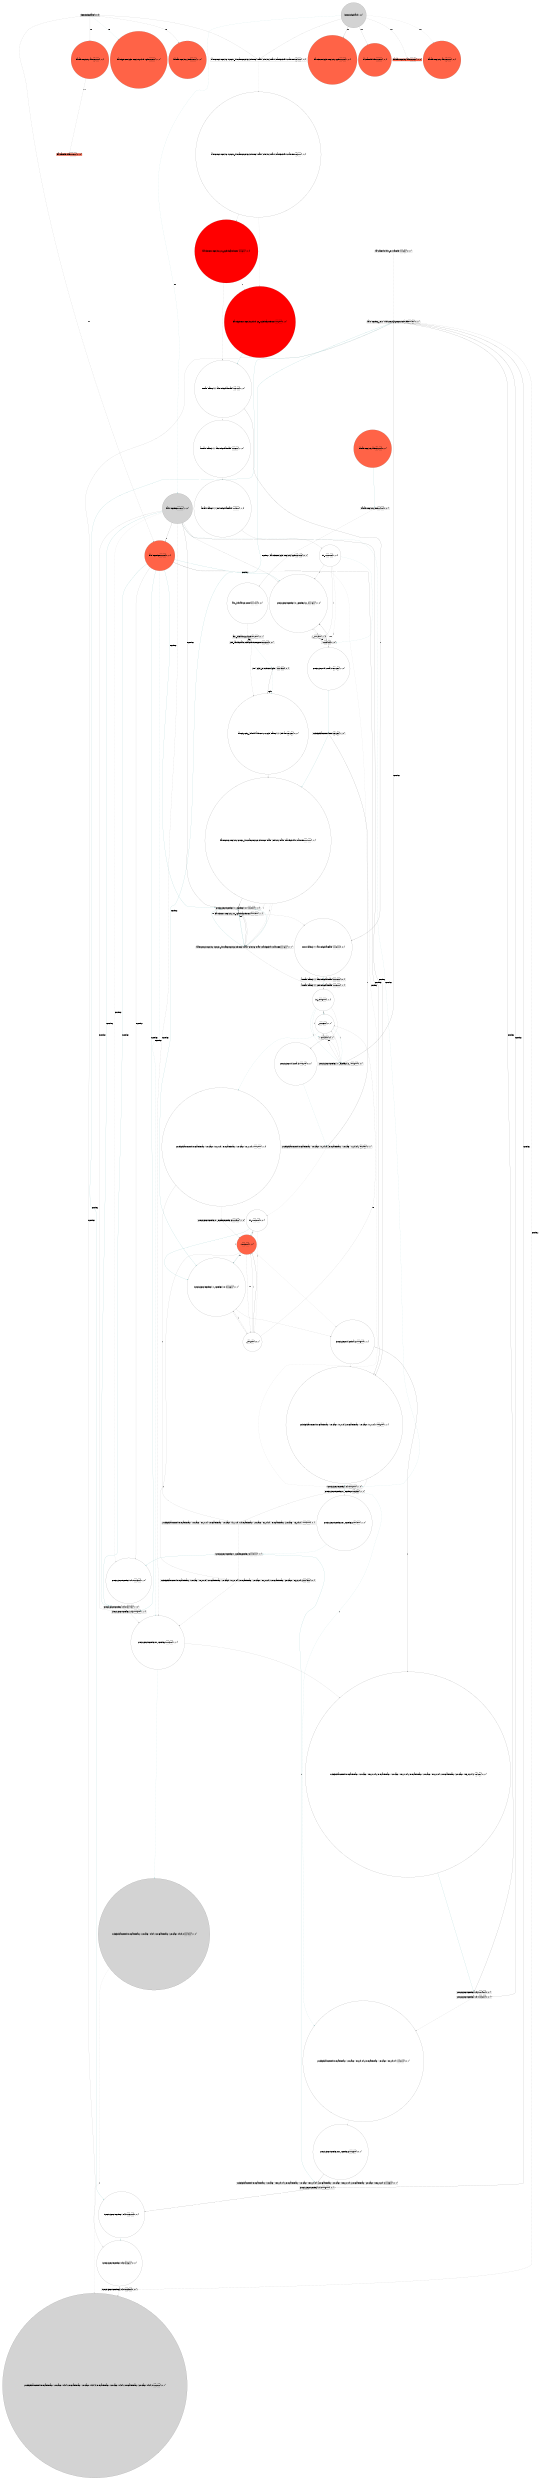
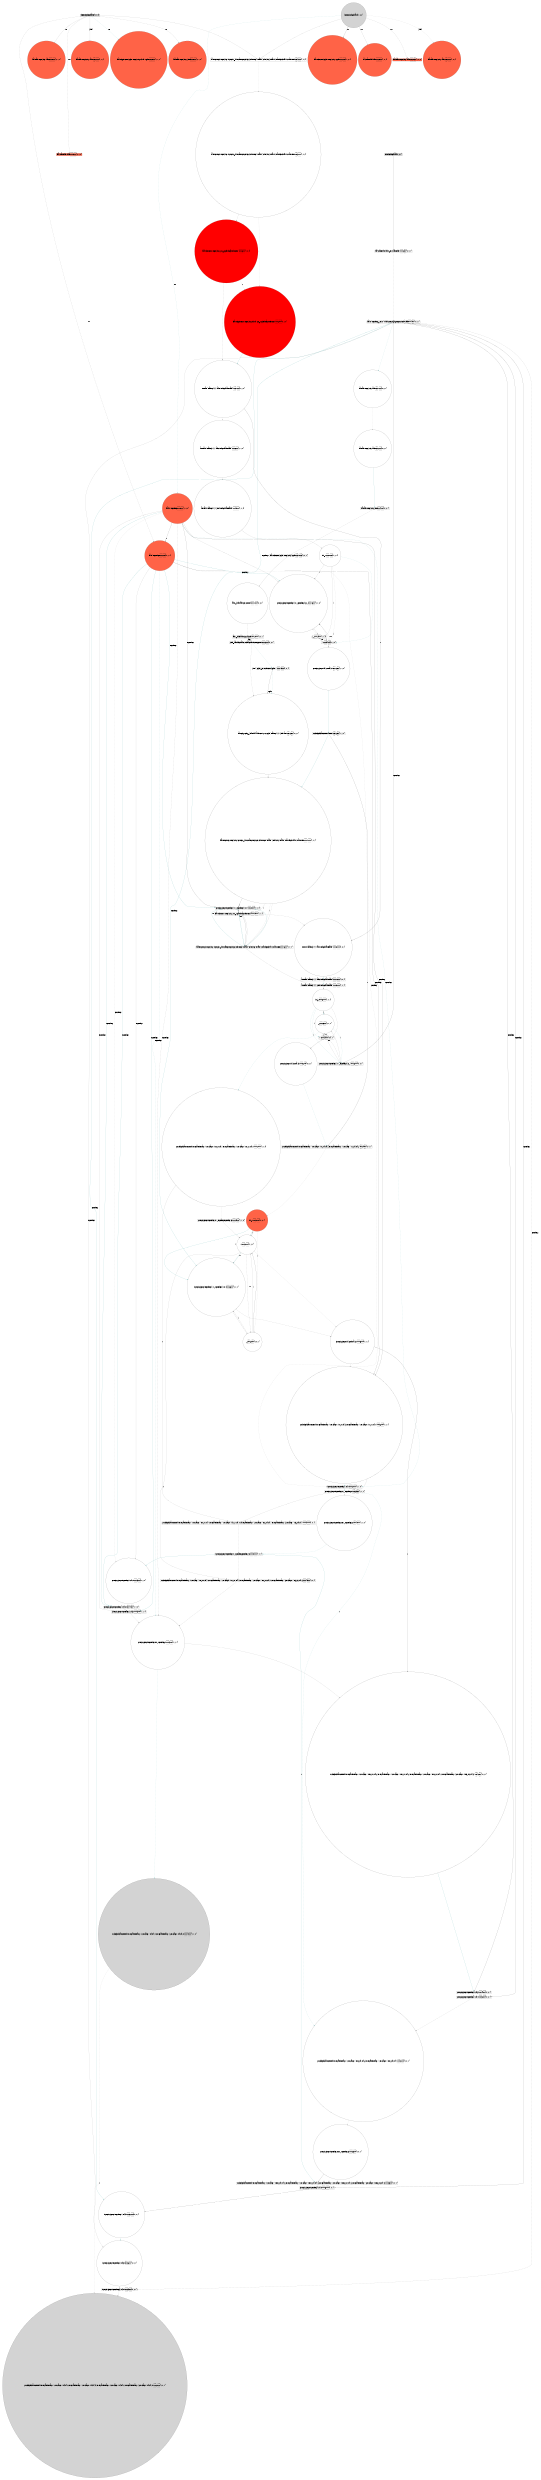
(91, 30) -> (91, 30)
(420, 30) -> (420, 30)
none -> (46, 60)
(78, 116) -> (67, 80)
none -> (393, 155)
none -> (373, 389)
(373, 449) -> (373, 449)
(177, 509) -> (177, 509)
(374, 1194) -> (325, 1036)
(257, 1220) -> (257, 1220)
(247, 1245) -> (247, 1245)
